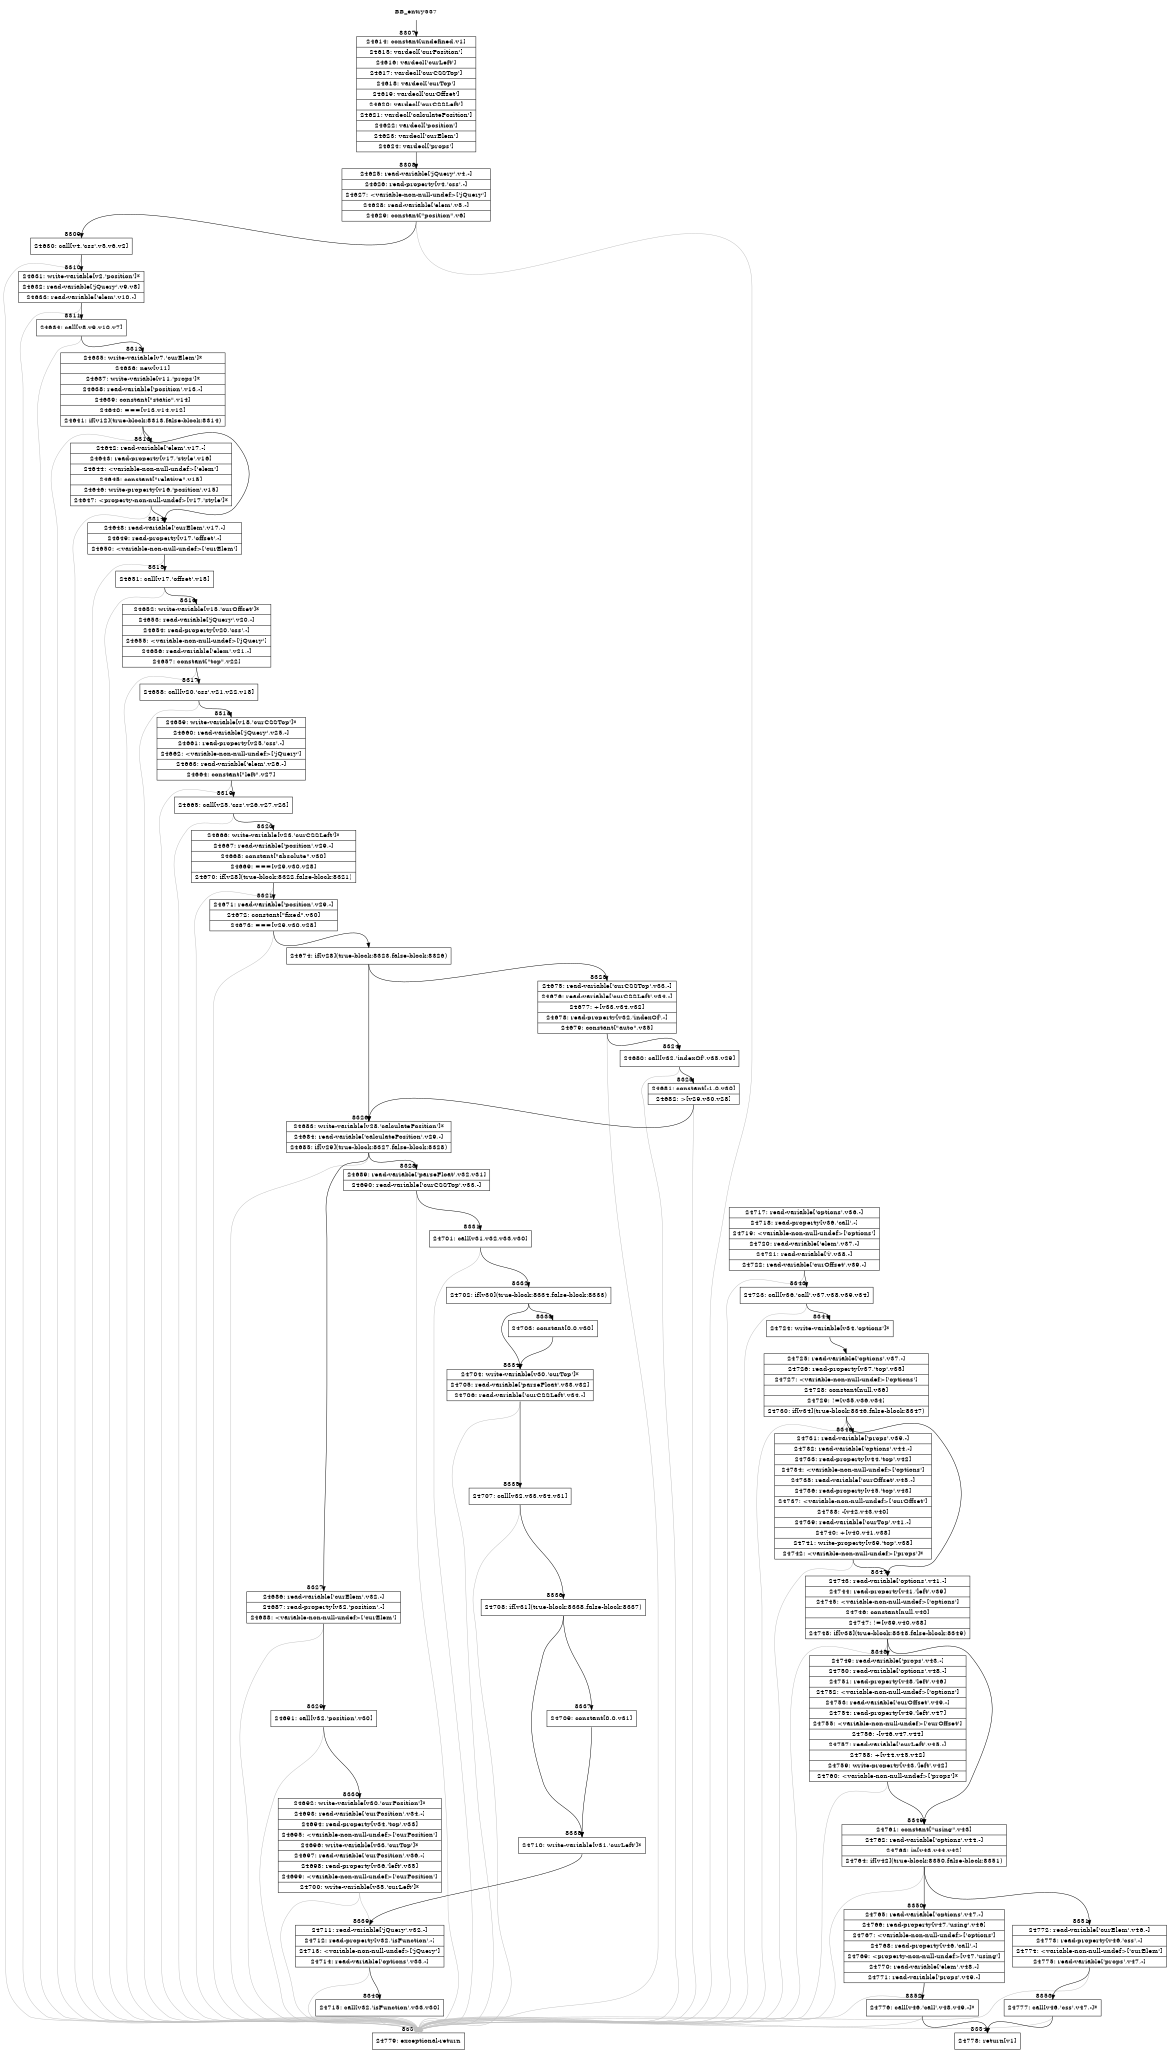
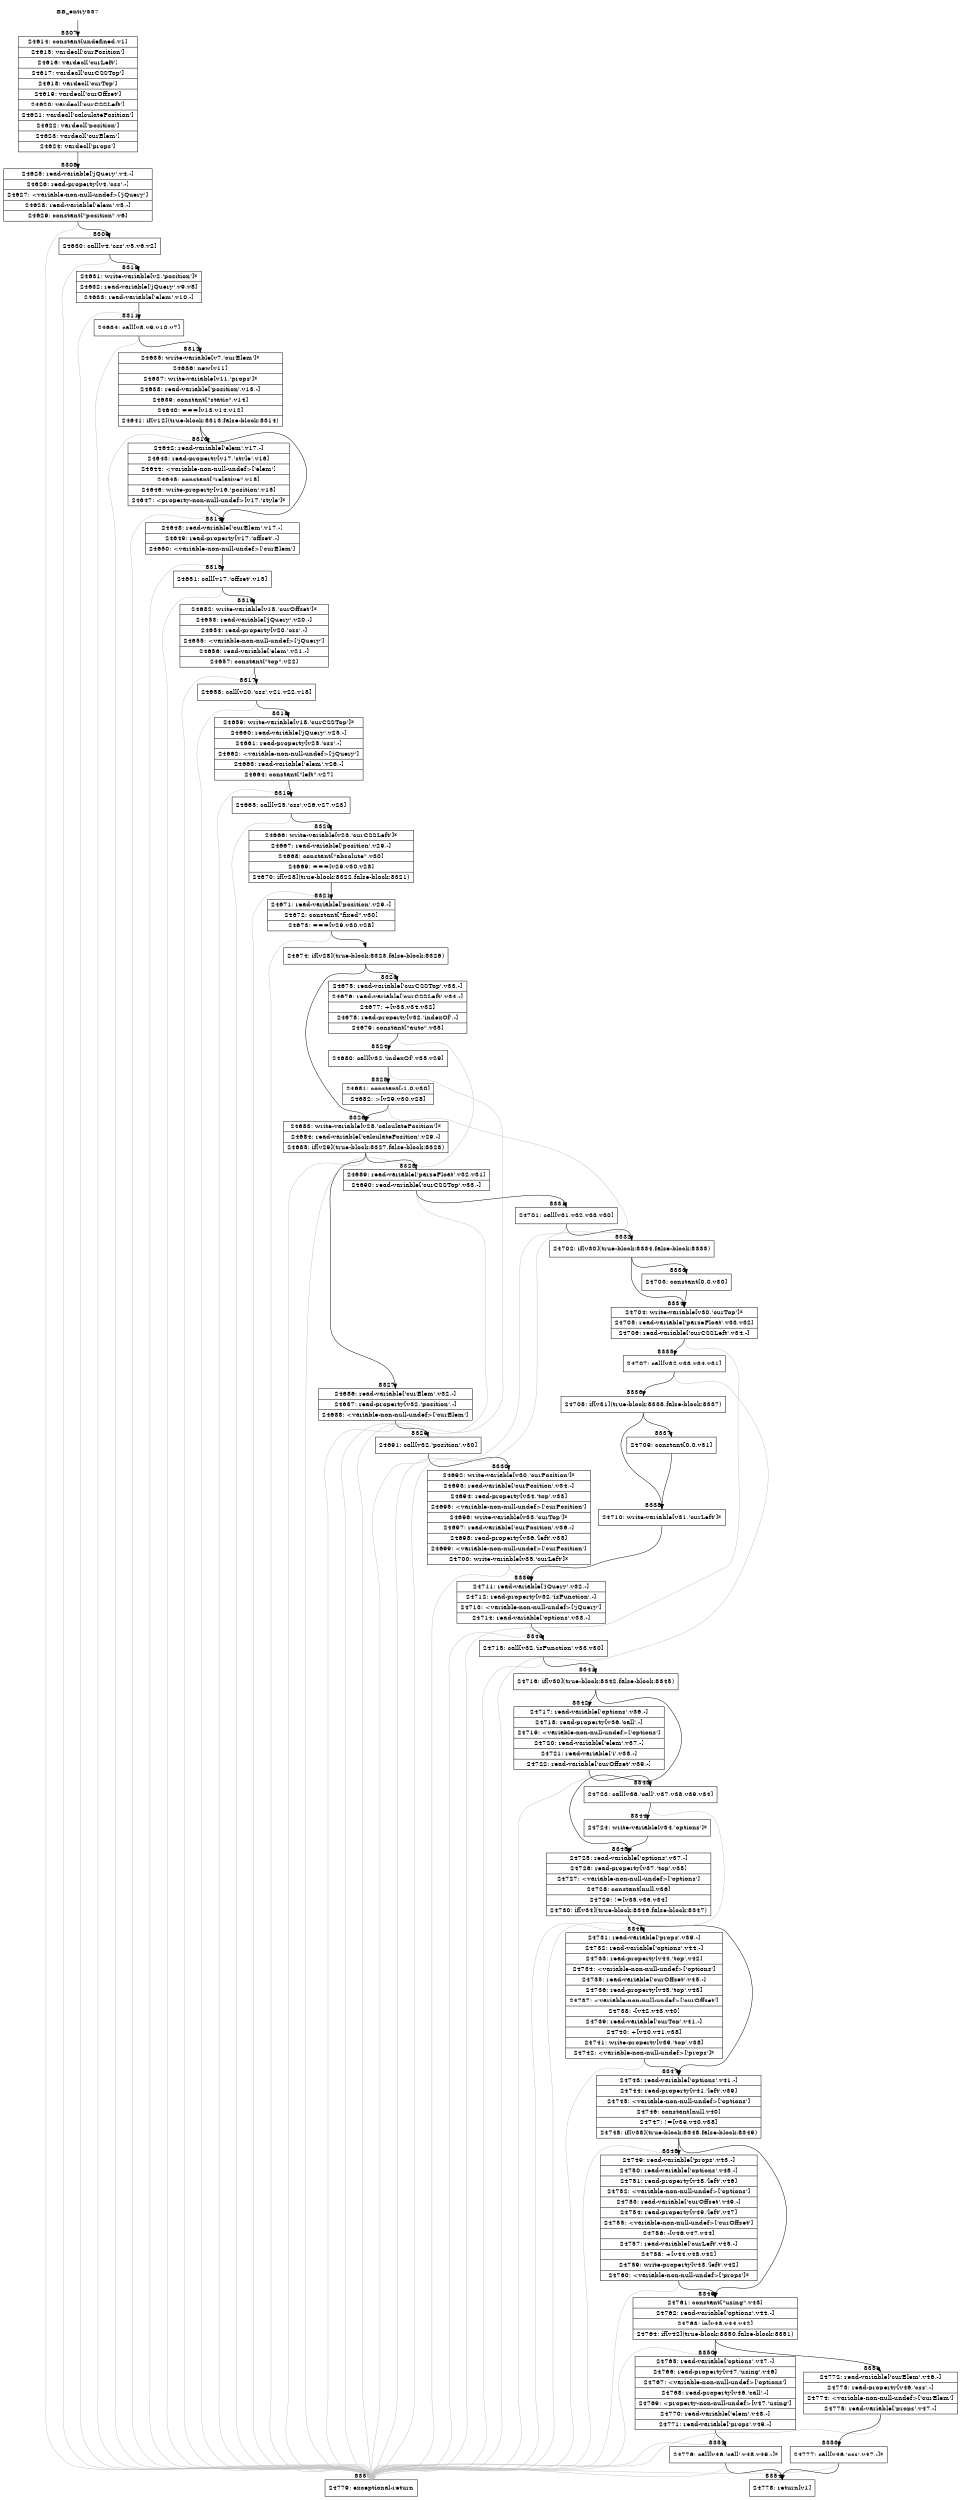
none -> (596, 1682)
